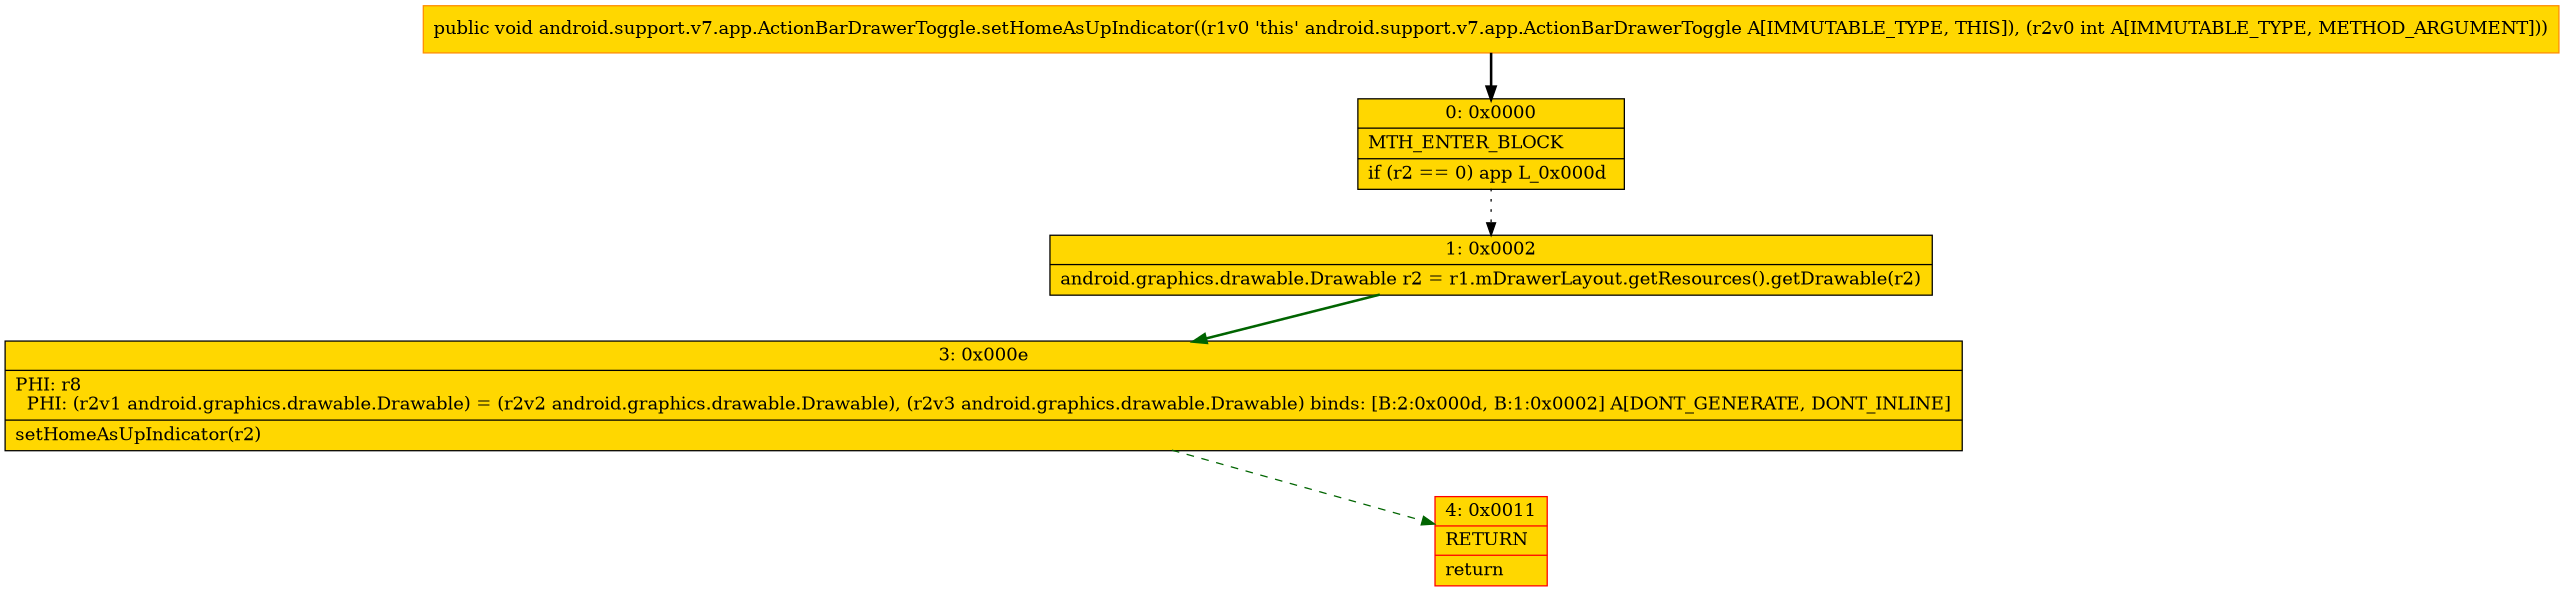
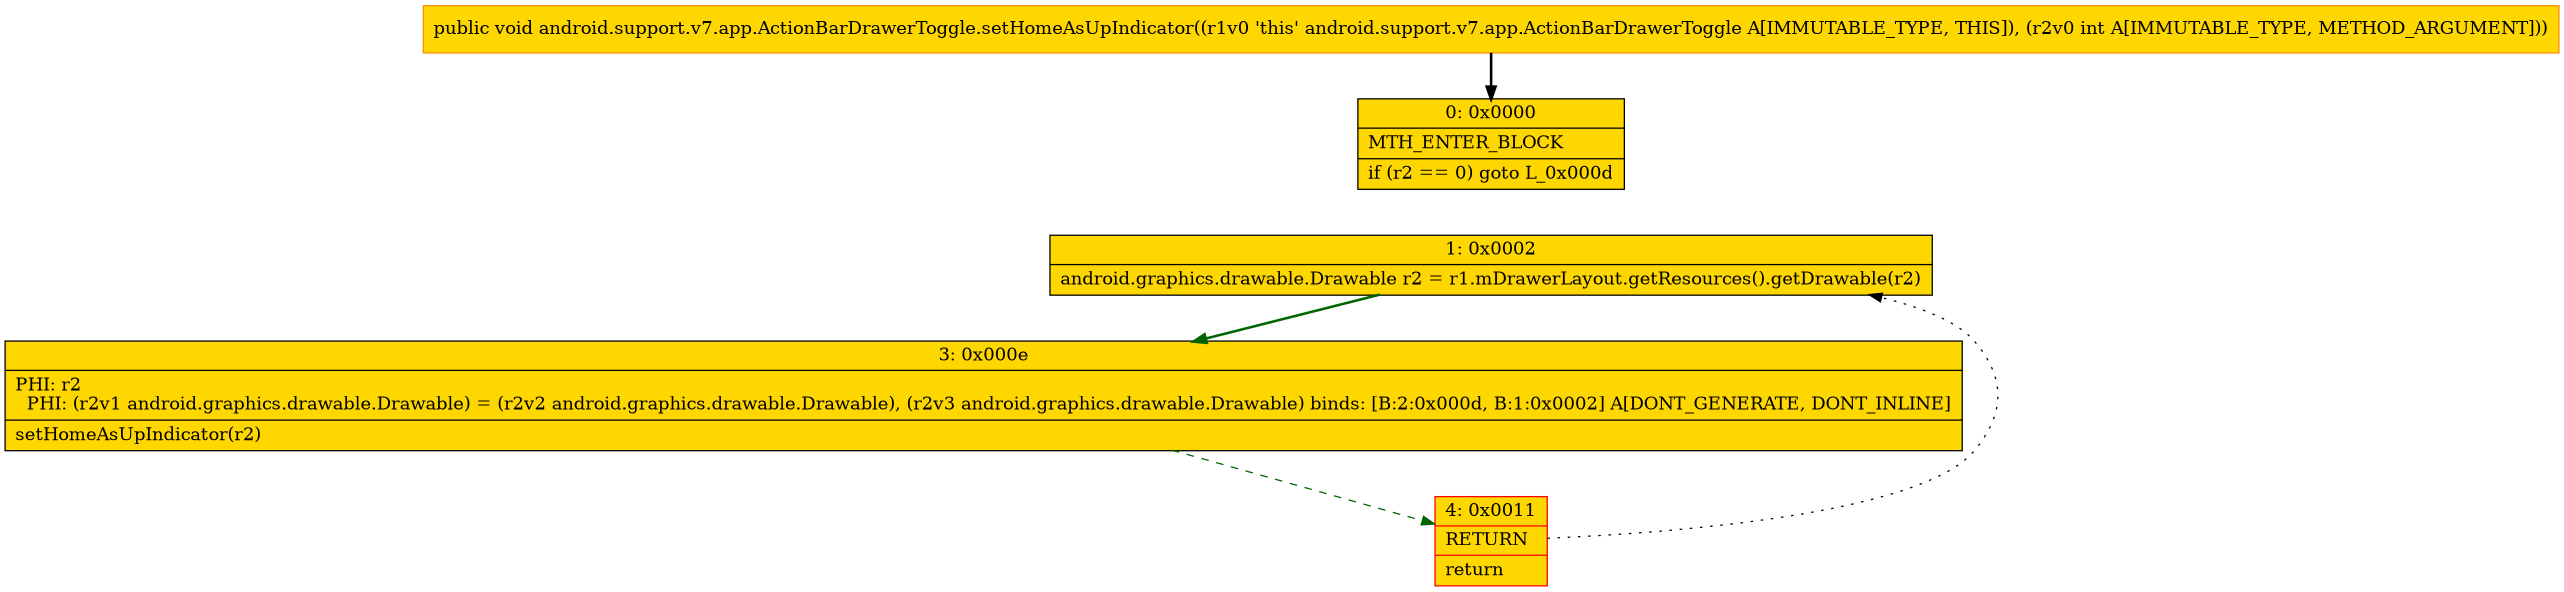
(1487, 173) -> (1491, 173)
(1491, 206) -> (1878, 497)
(52, 385) -> (52, 385)
